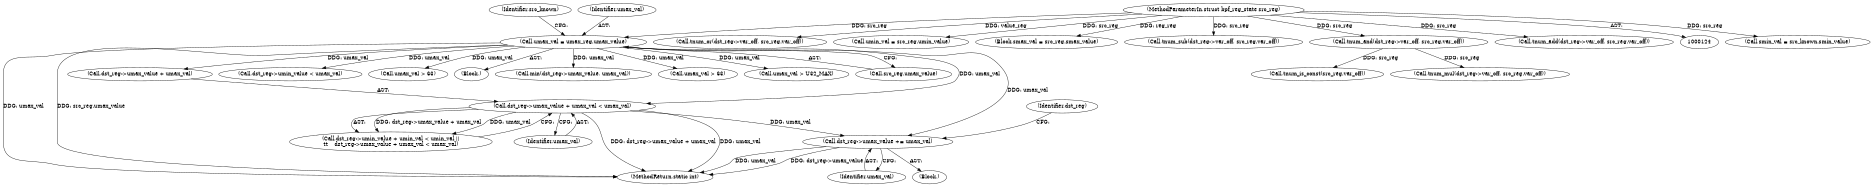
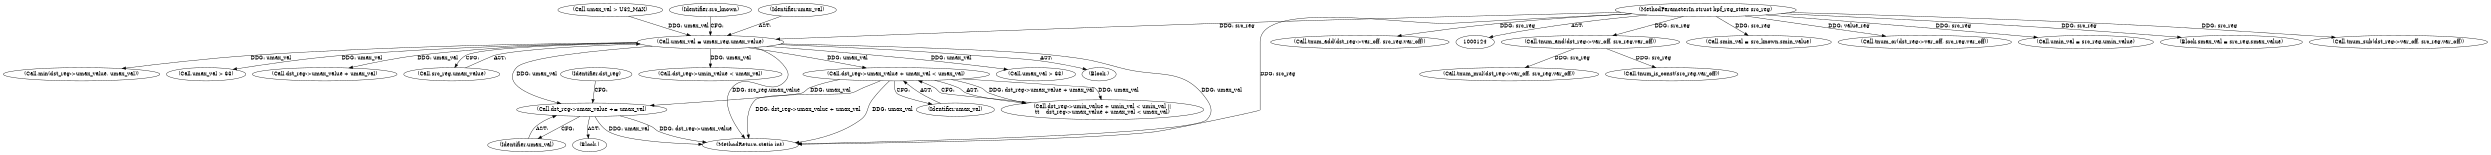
(1158, 26) -> (2079, 26)
(692, 56) -> (658, 26)
(343, 90) -> none
none -> (1255, 111)
